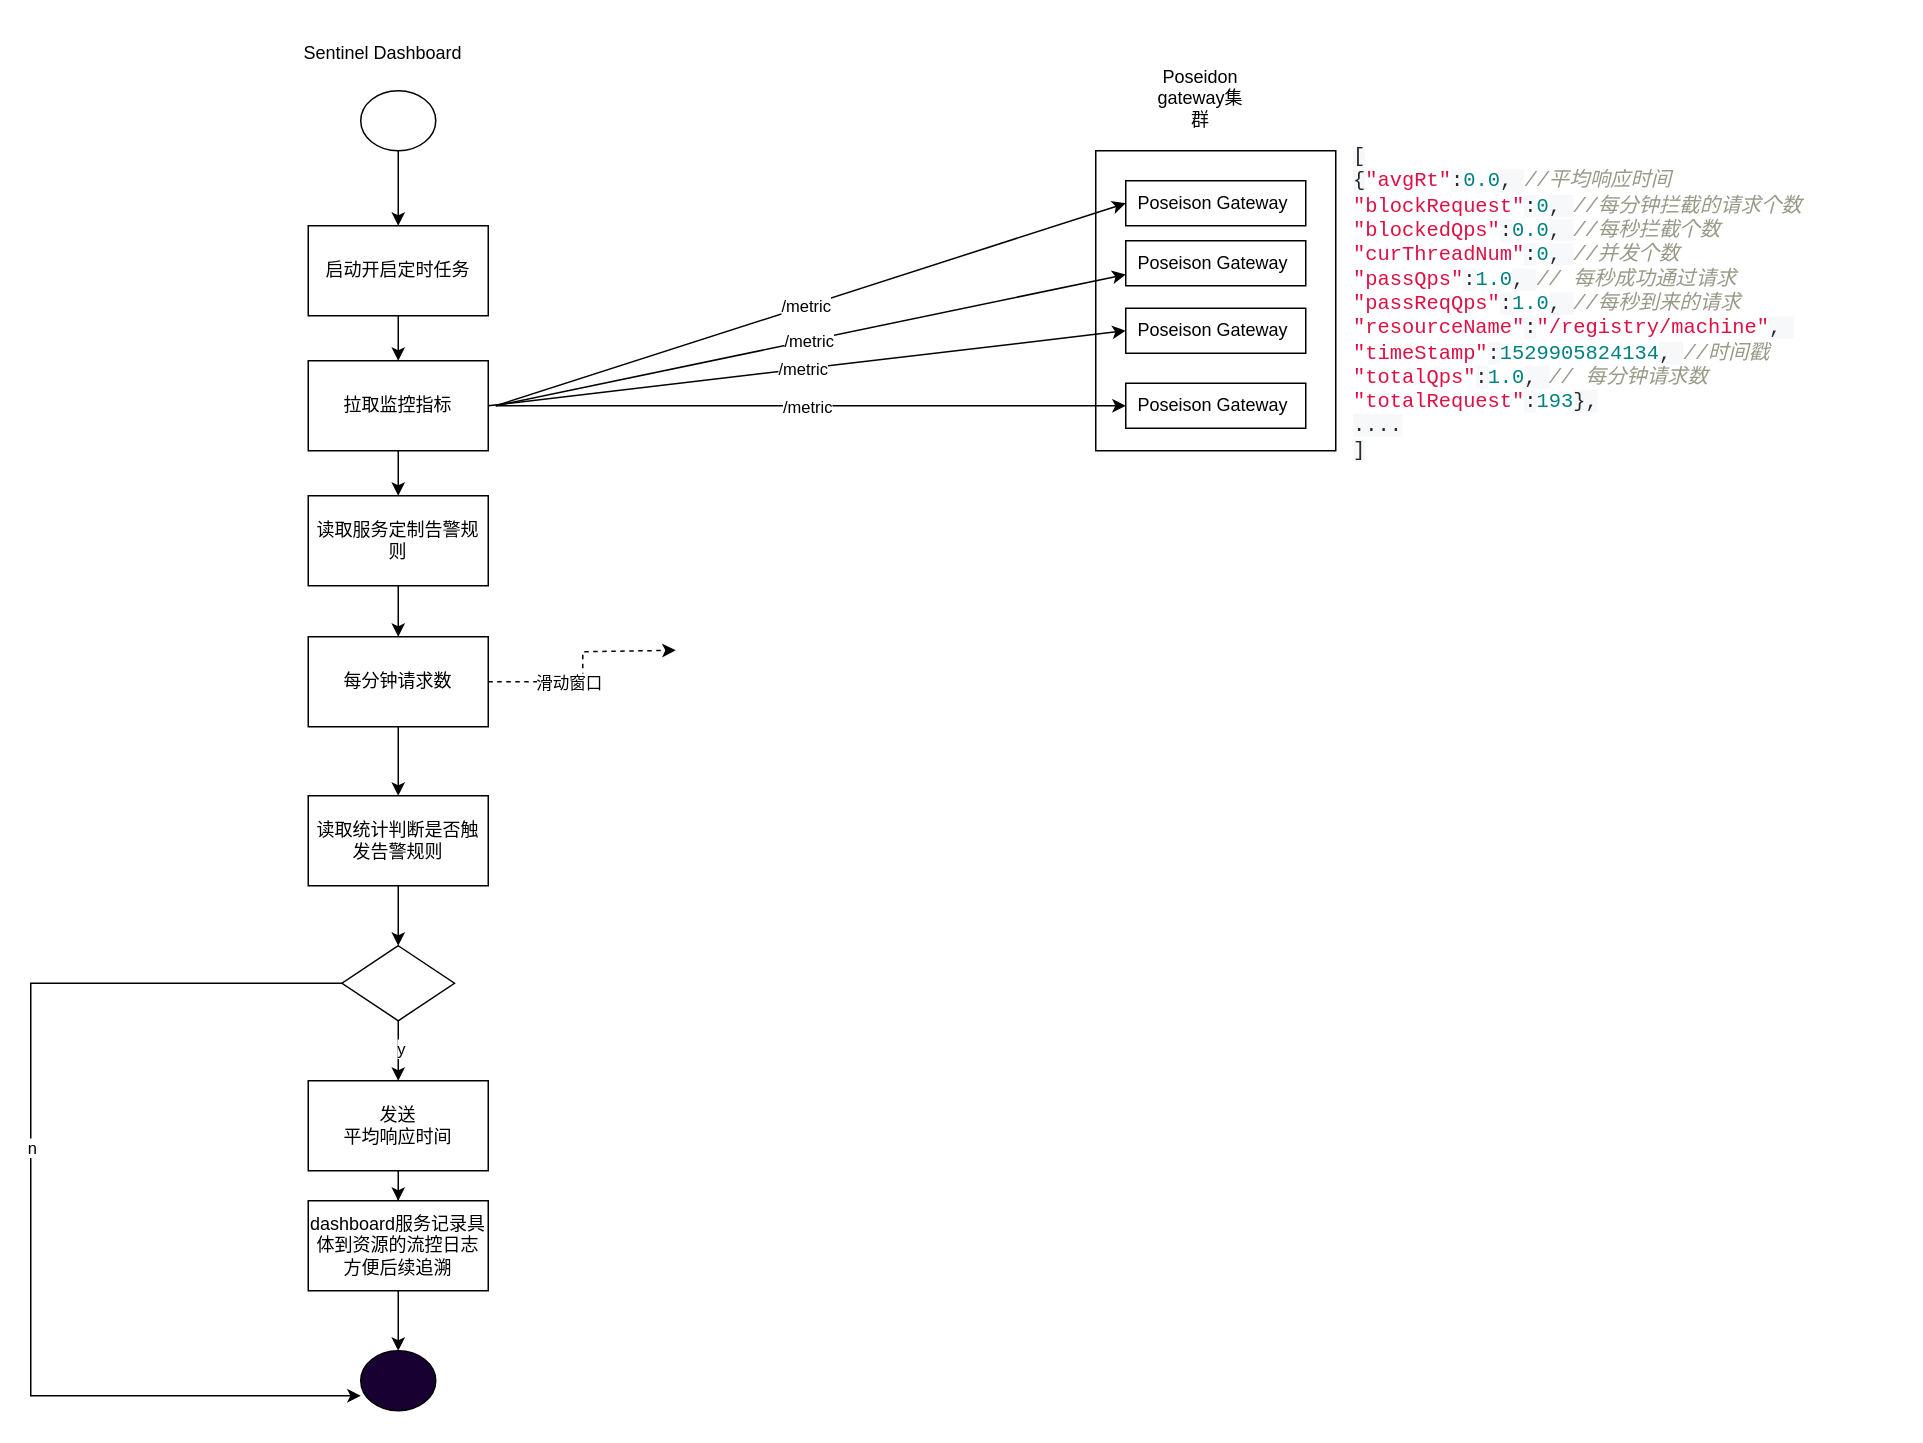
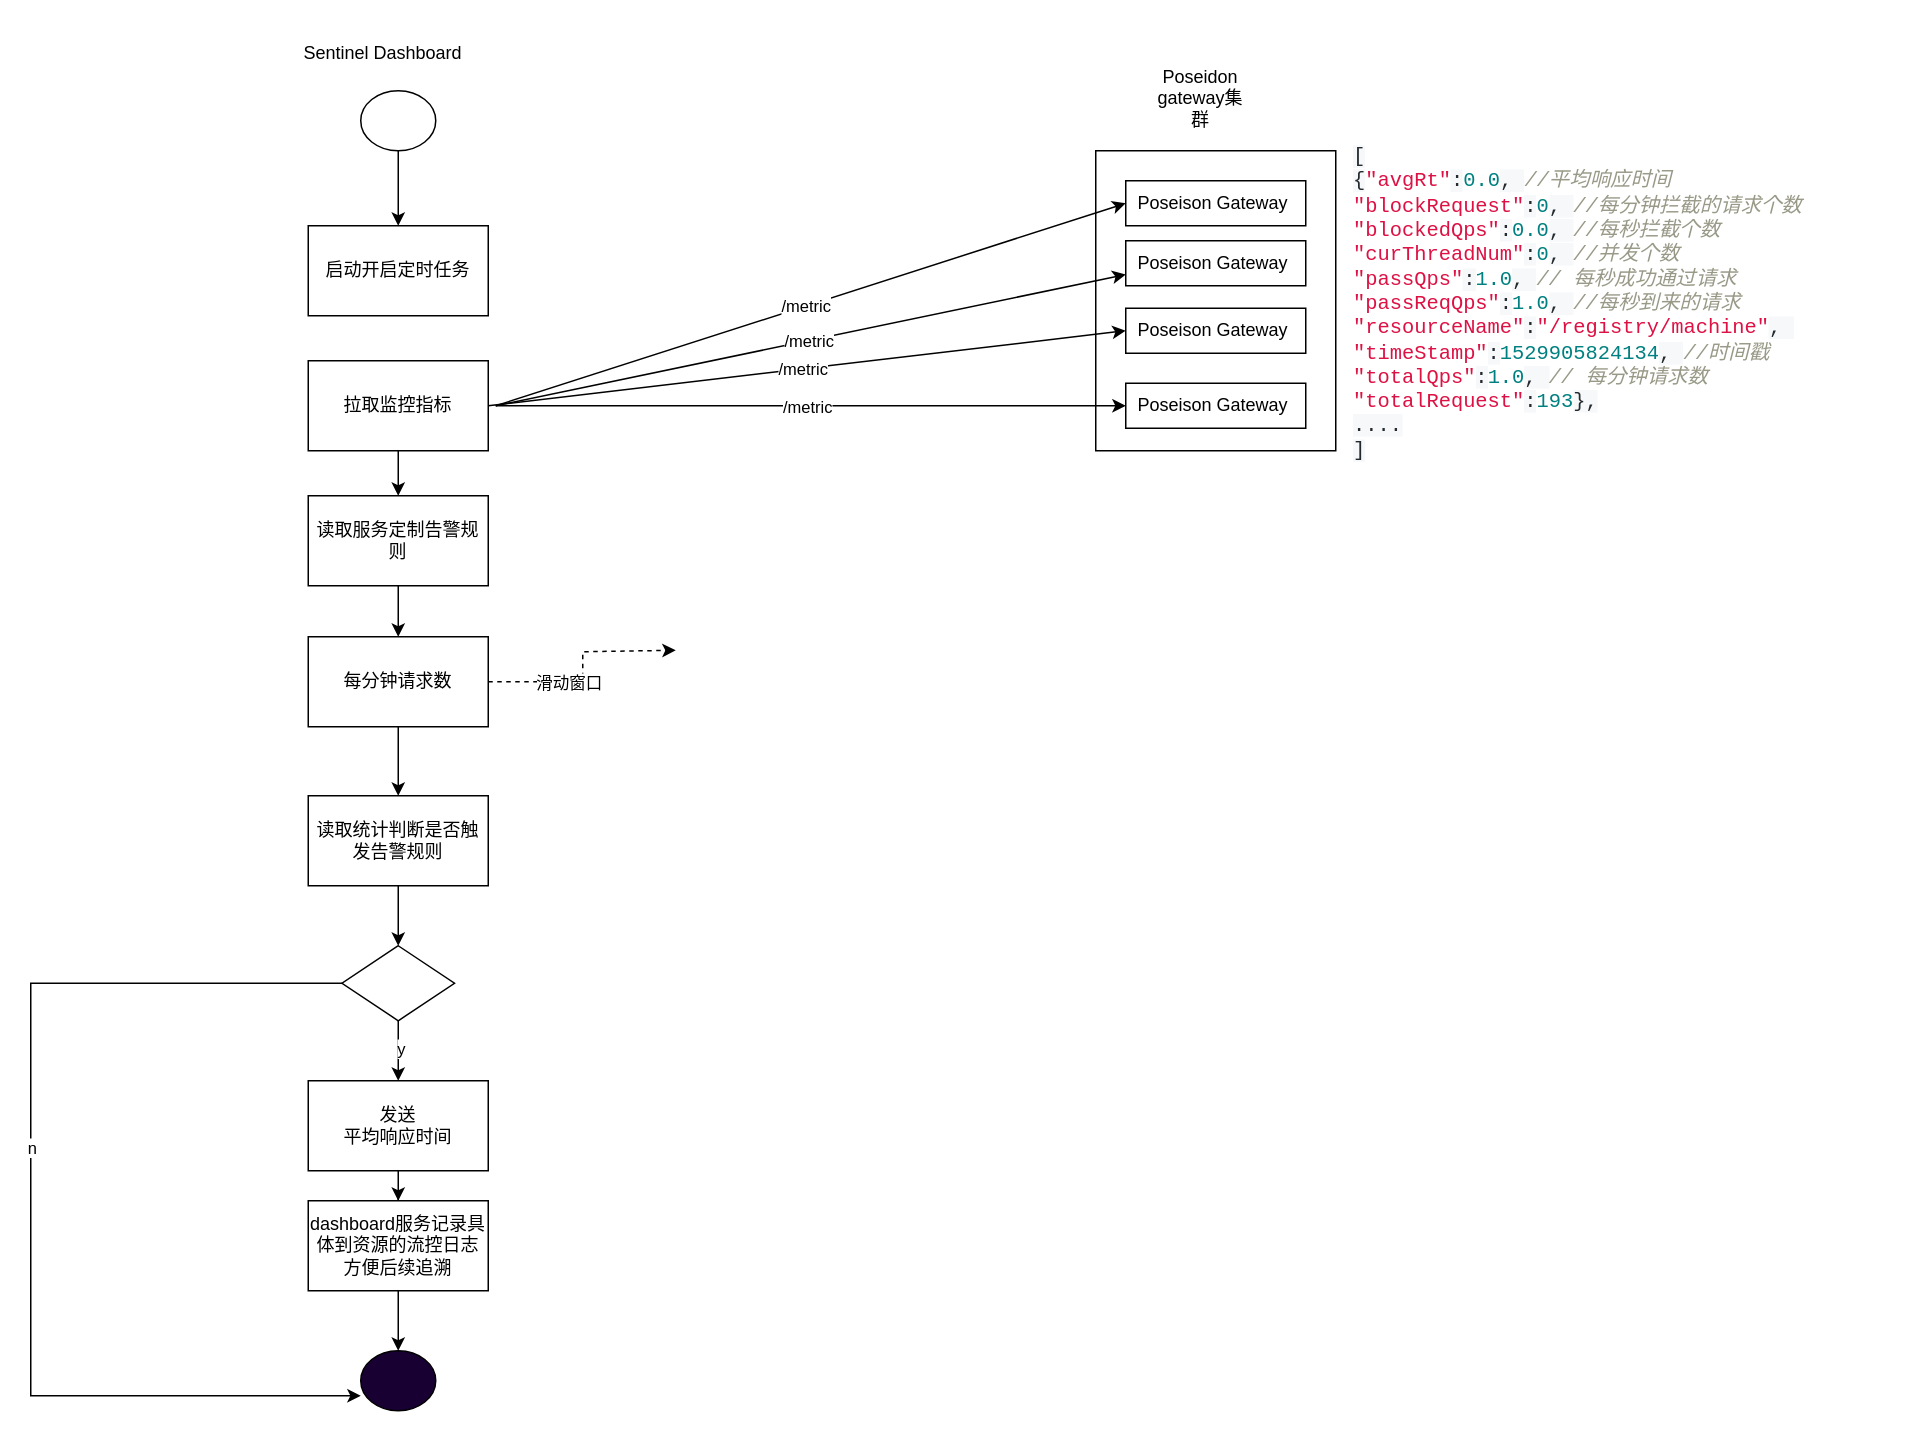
(398, 344) -> none
